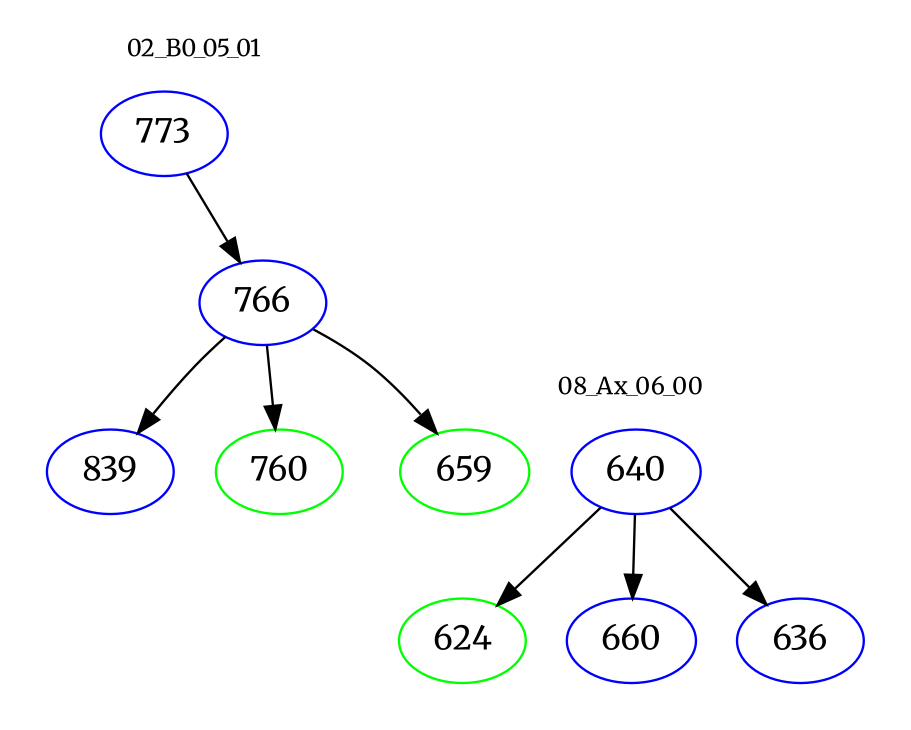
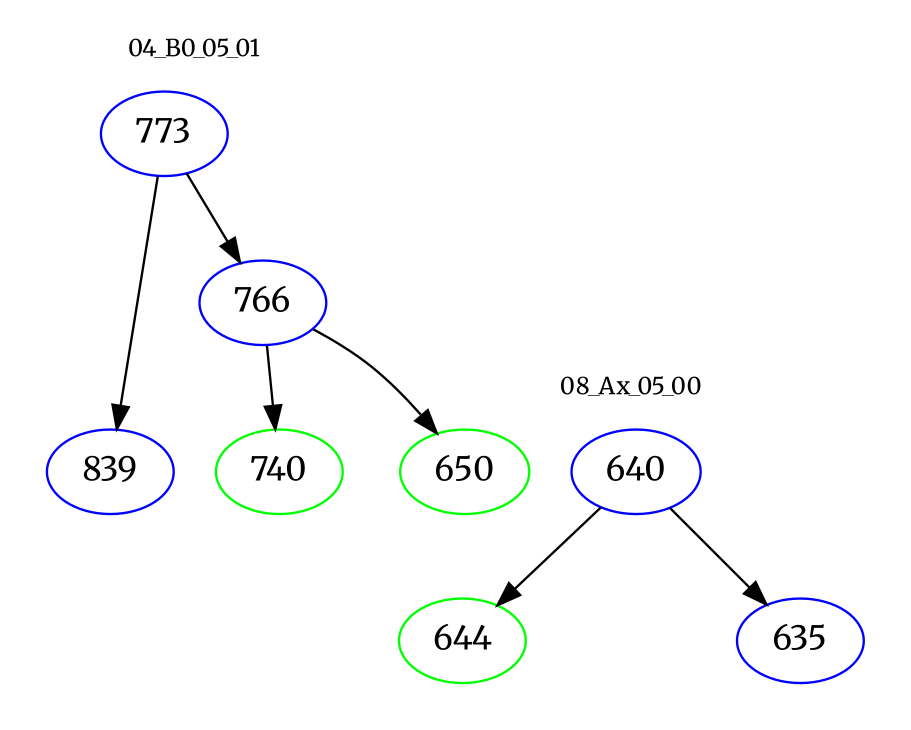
(195, 50) -> (195, 50)
(188, 374) -> (139, 291)
(631, 388) -> (631, 388)
(279, 472) -> (279, 472)
(465, 472) -> (465, 472)
(462, 641) -> (462, 641)
(631, 641) -> none
(800, 641) -> (800, 641)
